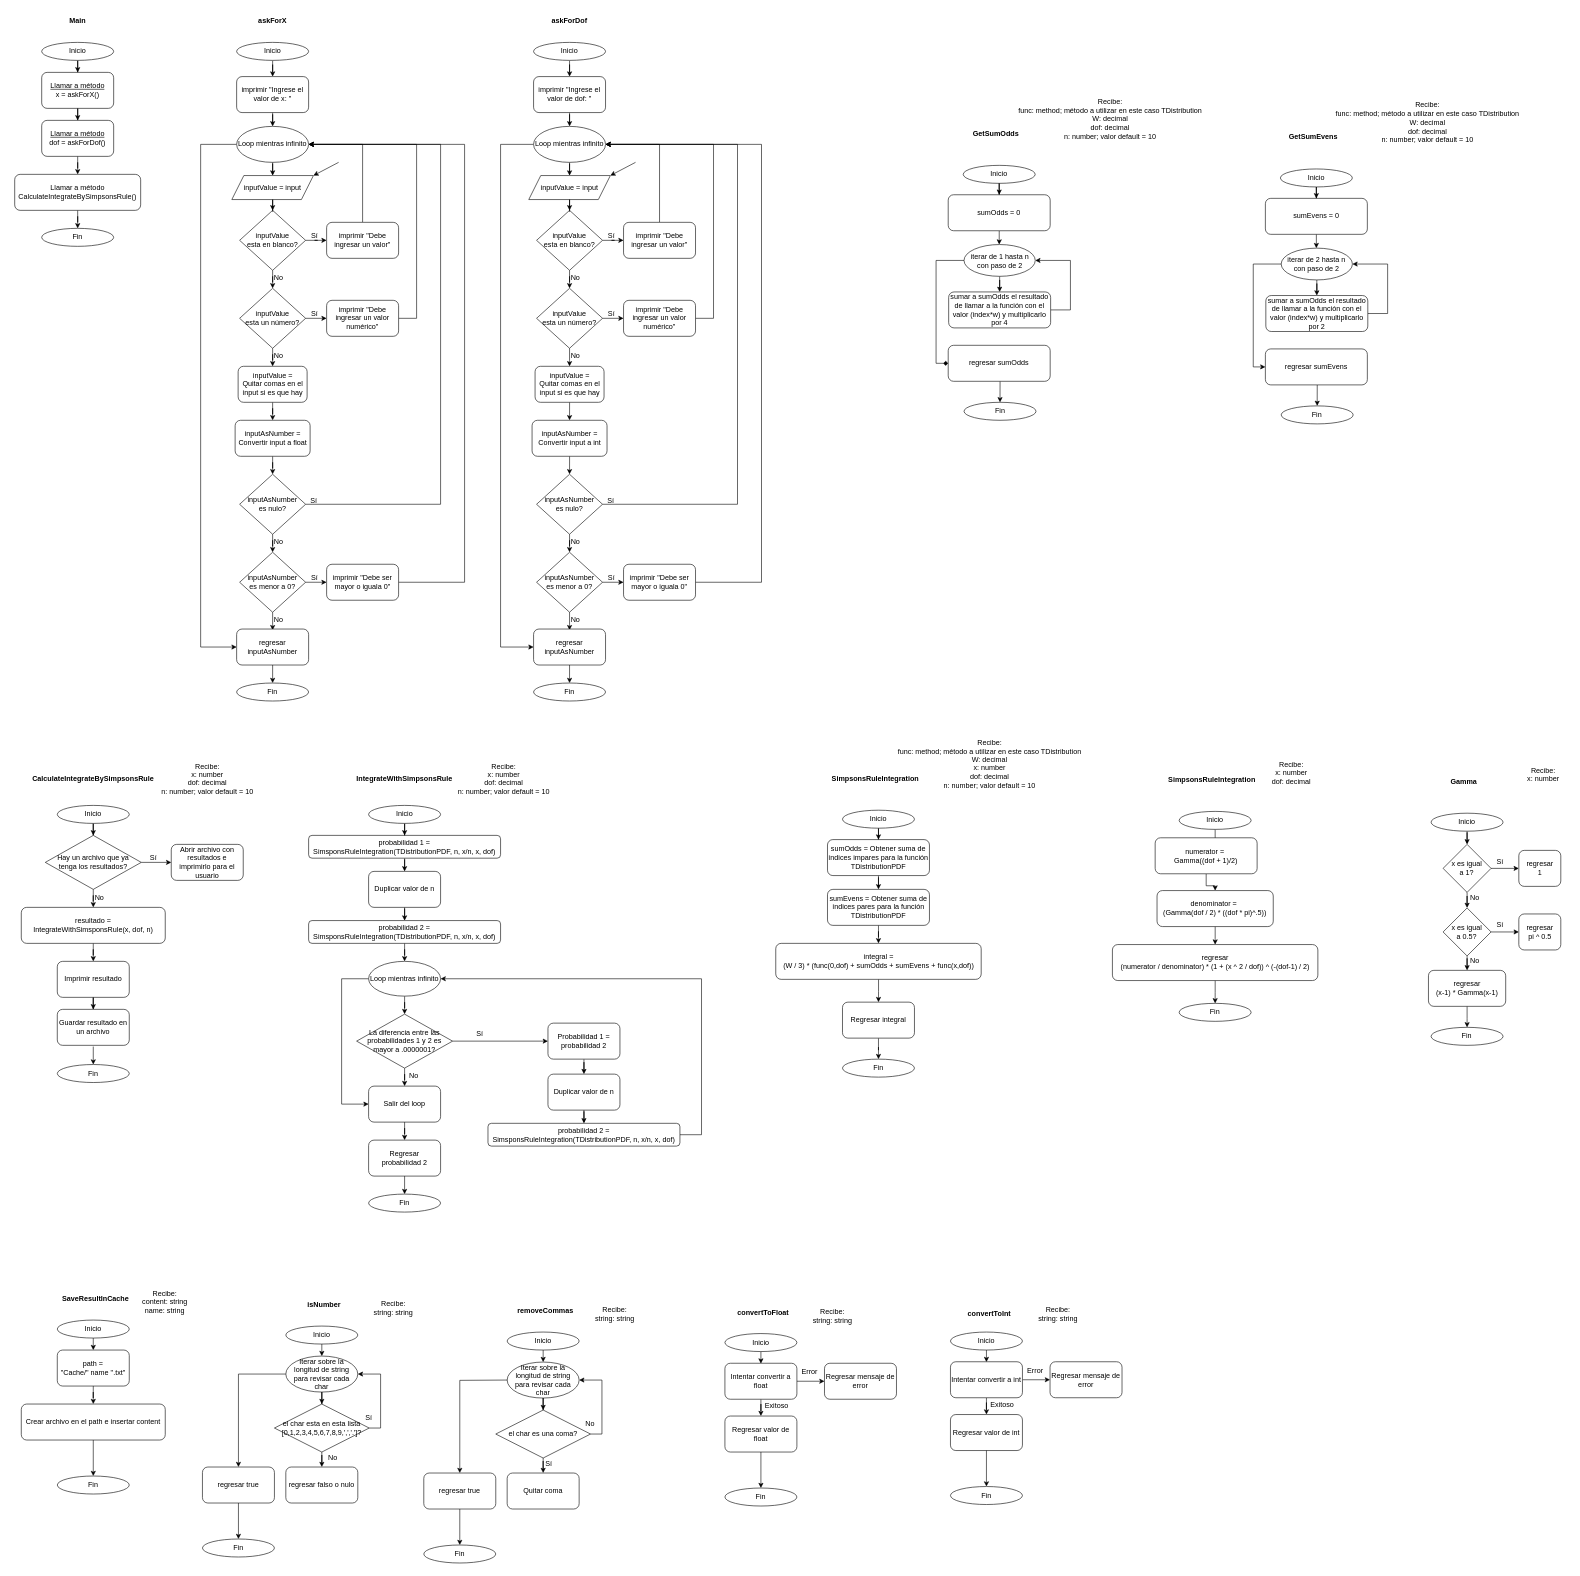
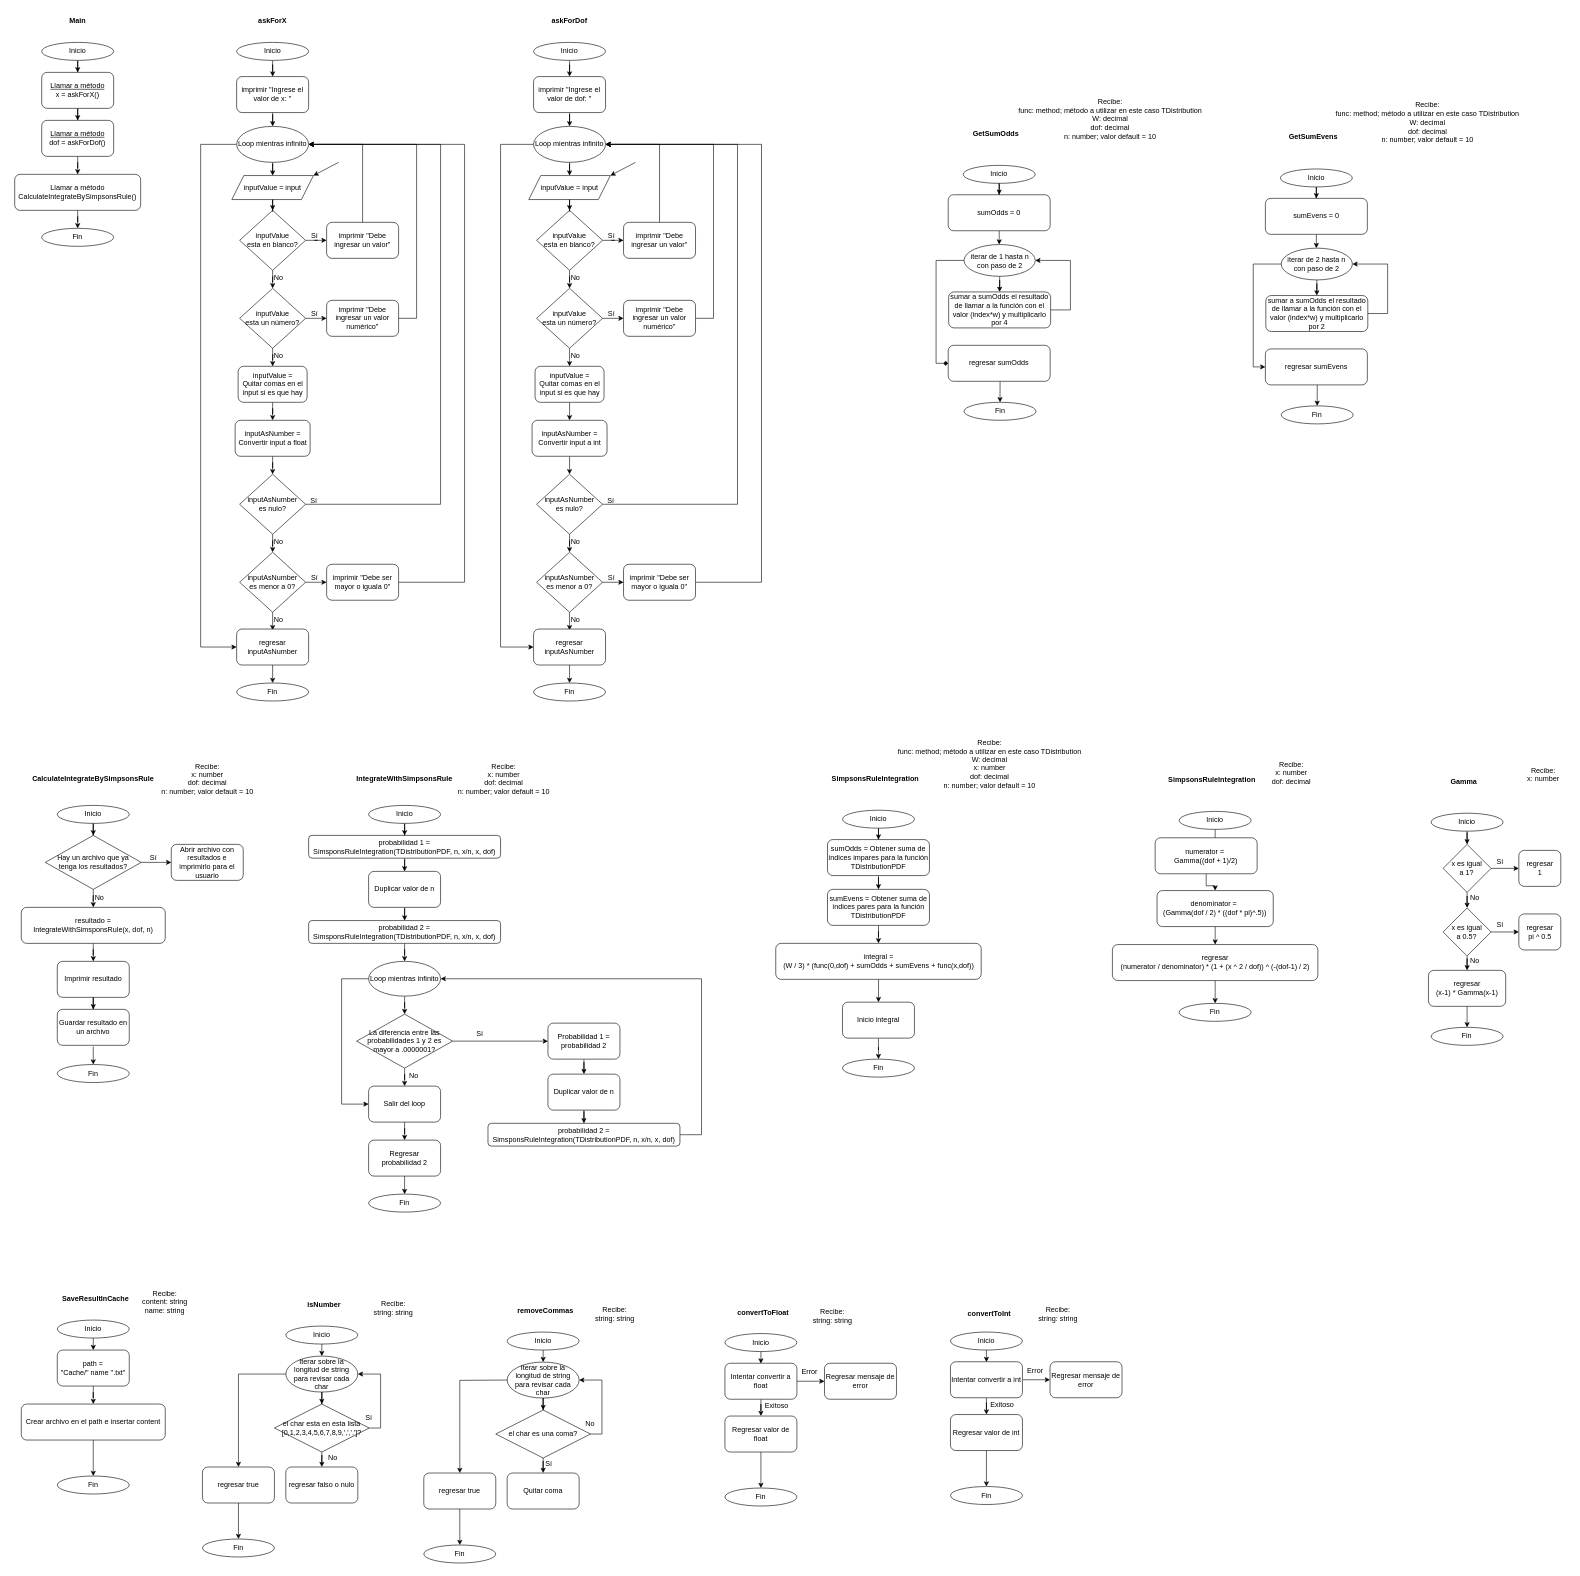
(879, 1020) -> (879, 1020)
